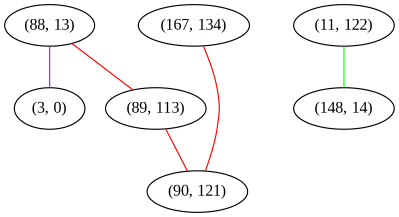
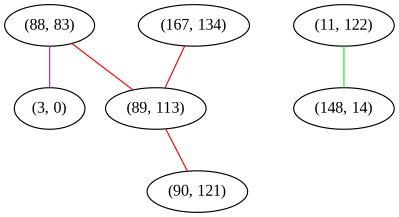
(50, 25) -> (50, 25)
(219, 108) -> (175, 67)
